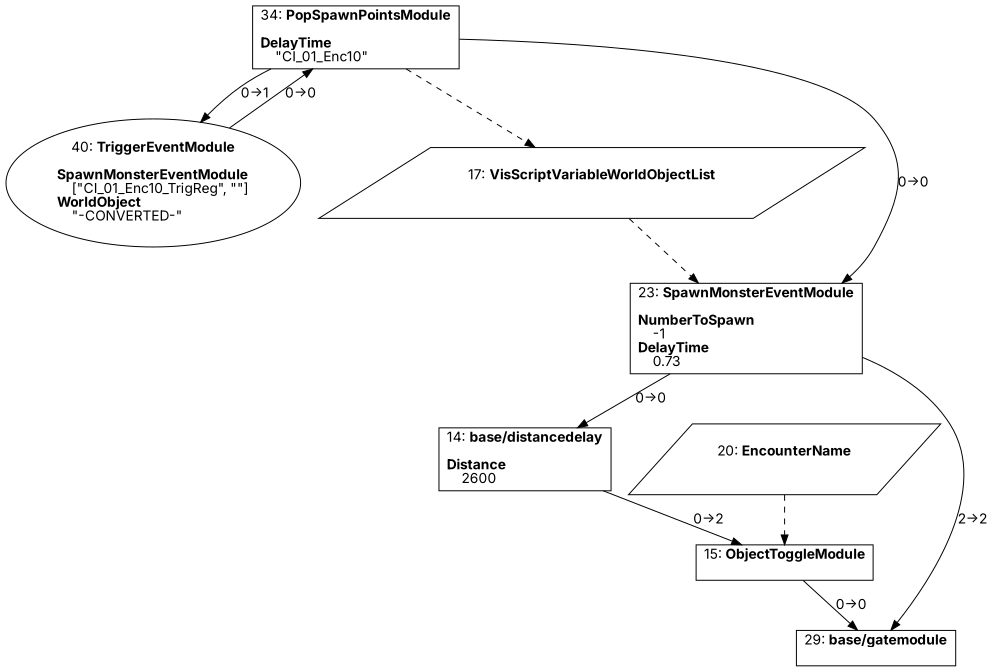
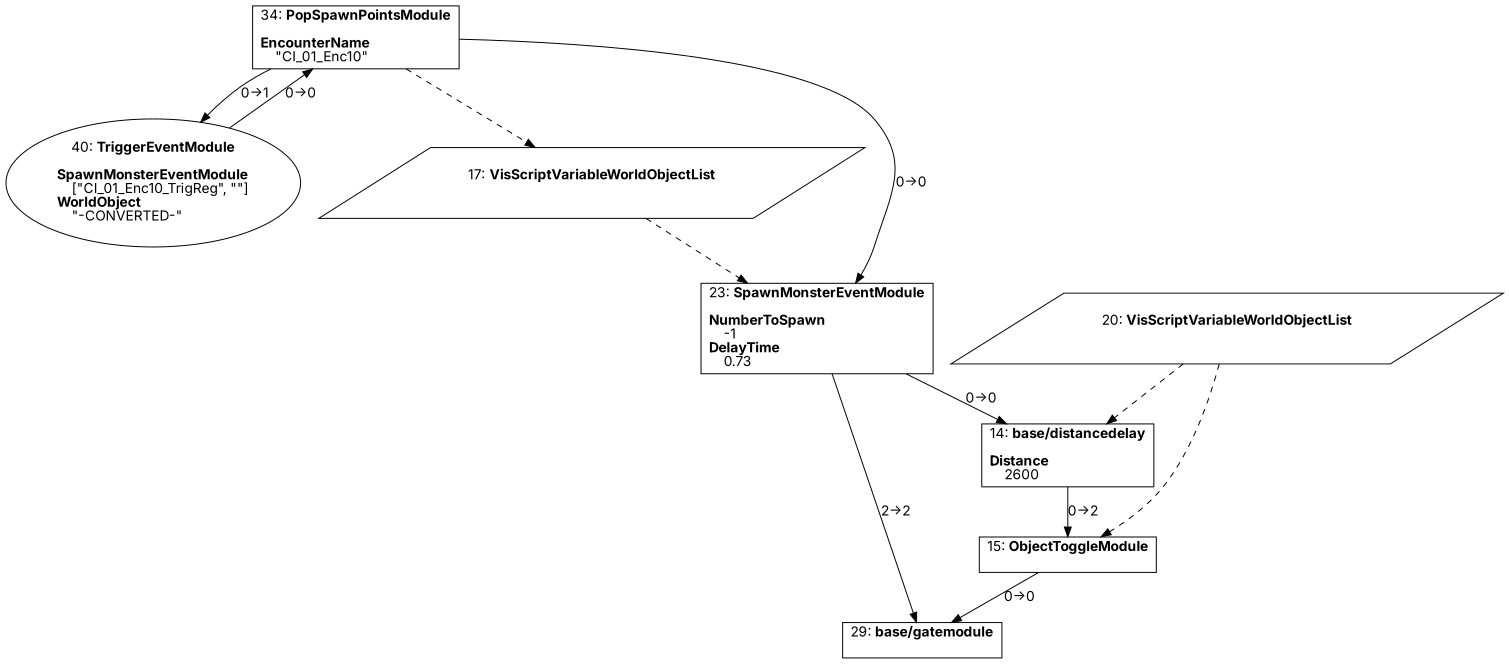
(296, 43) -> (316, 43)
none -> (1149, 391)
(797, 451) -> (1239, 321)
